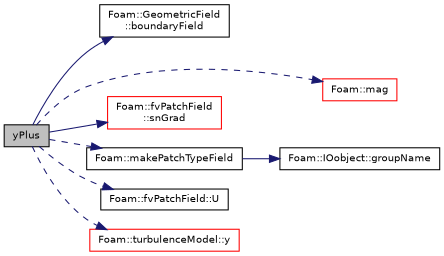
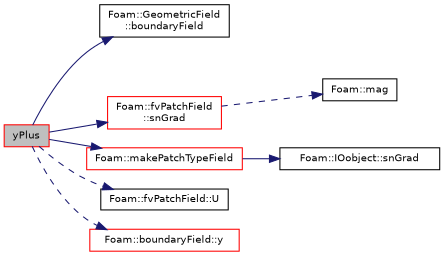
(167, 71) -> (267, 101)
(360, 90) -> (360, 90)
(27, 136) -> (27, 136)
(70, 143) -> (70, 143)
(164, 159) -> (164, 159)
(360, 159) -> (360, 159)
(164, 240) -> (164, 240)
